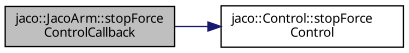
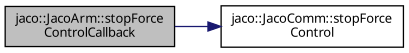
(312, 27) -> (312, 27)
